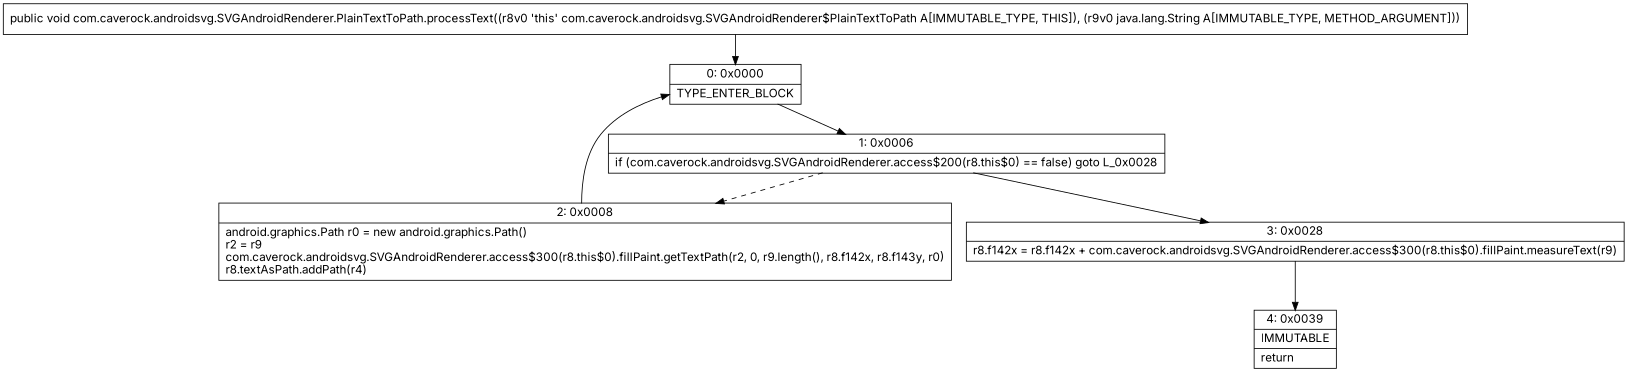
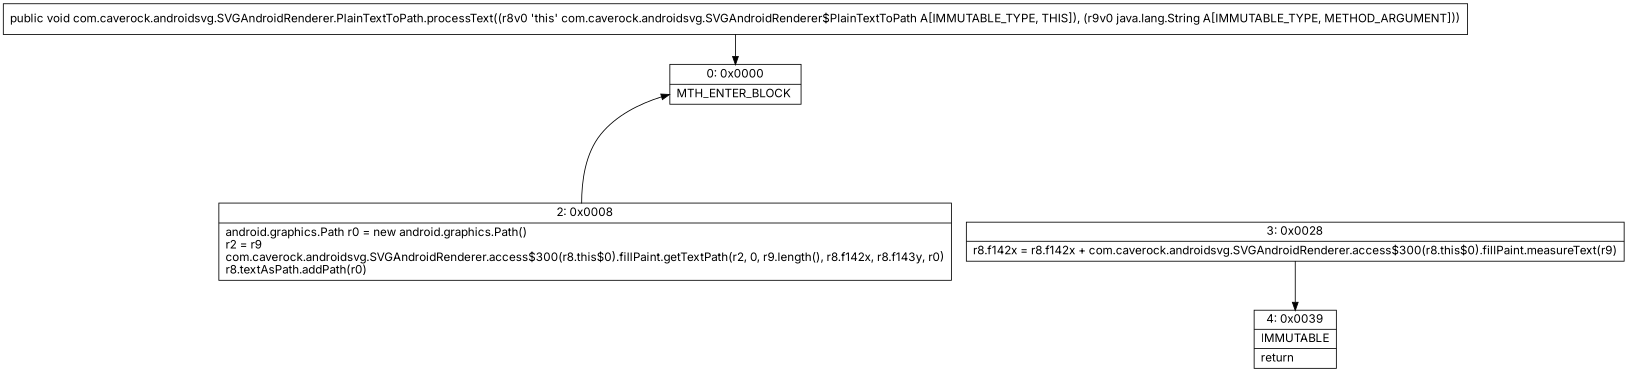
(735, 94) -> (734, 94)
(887, 154) -> none
(297, 270) -> (297, 270)
